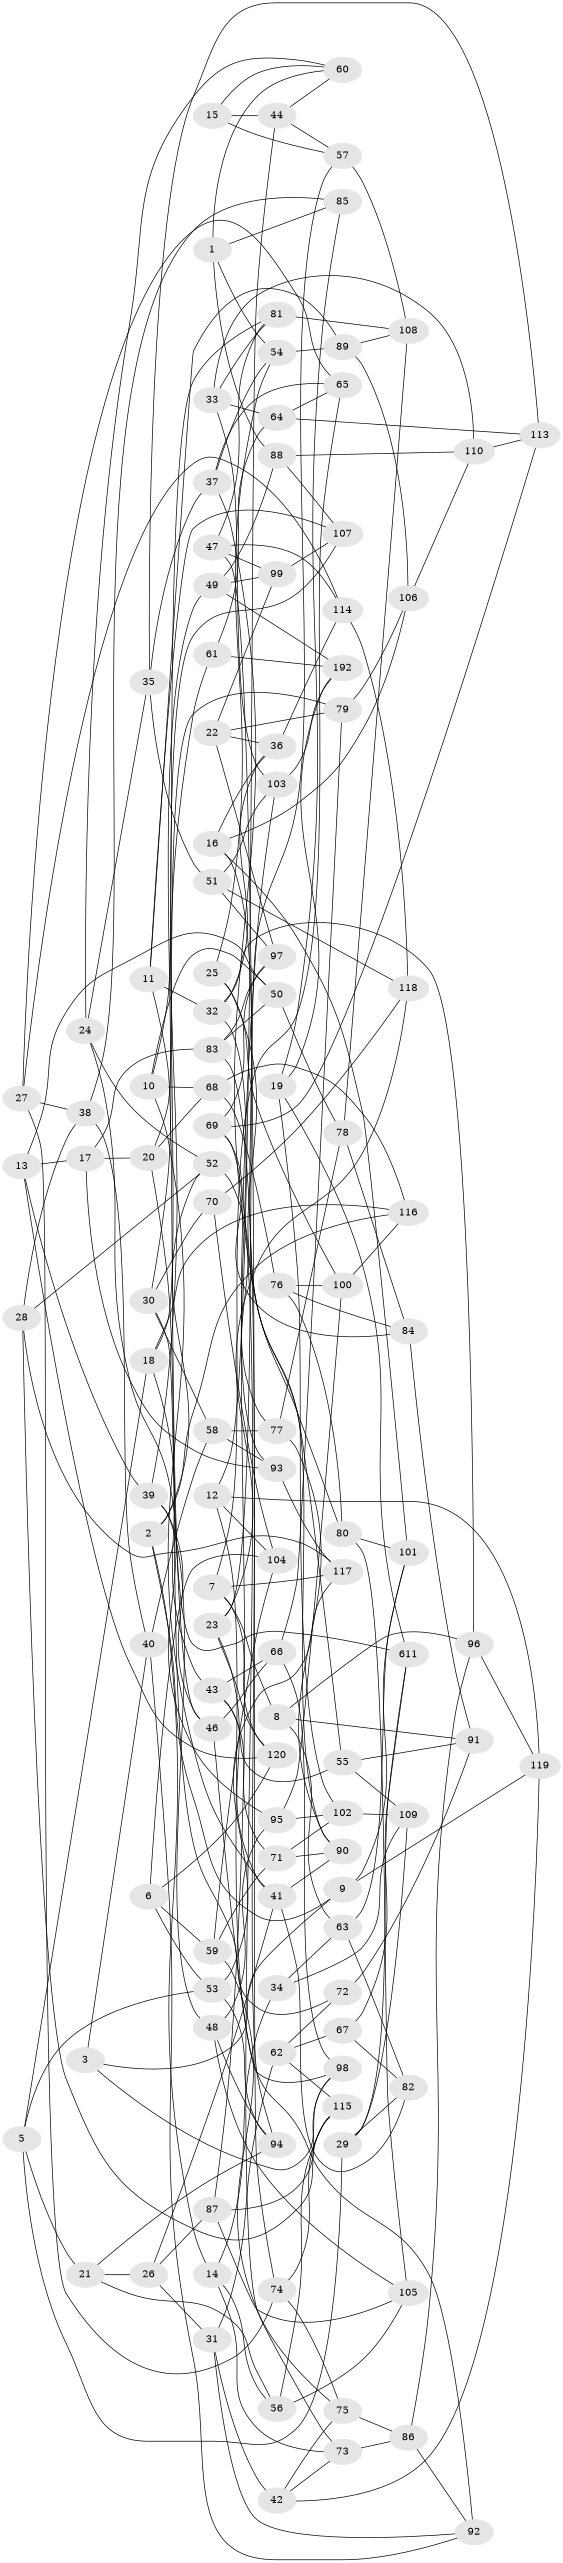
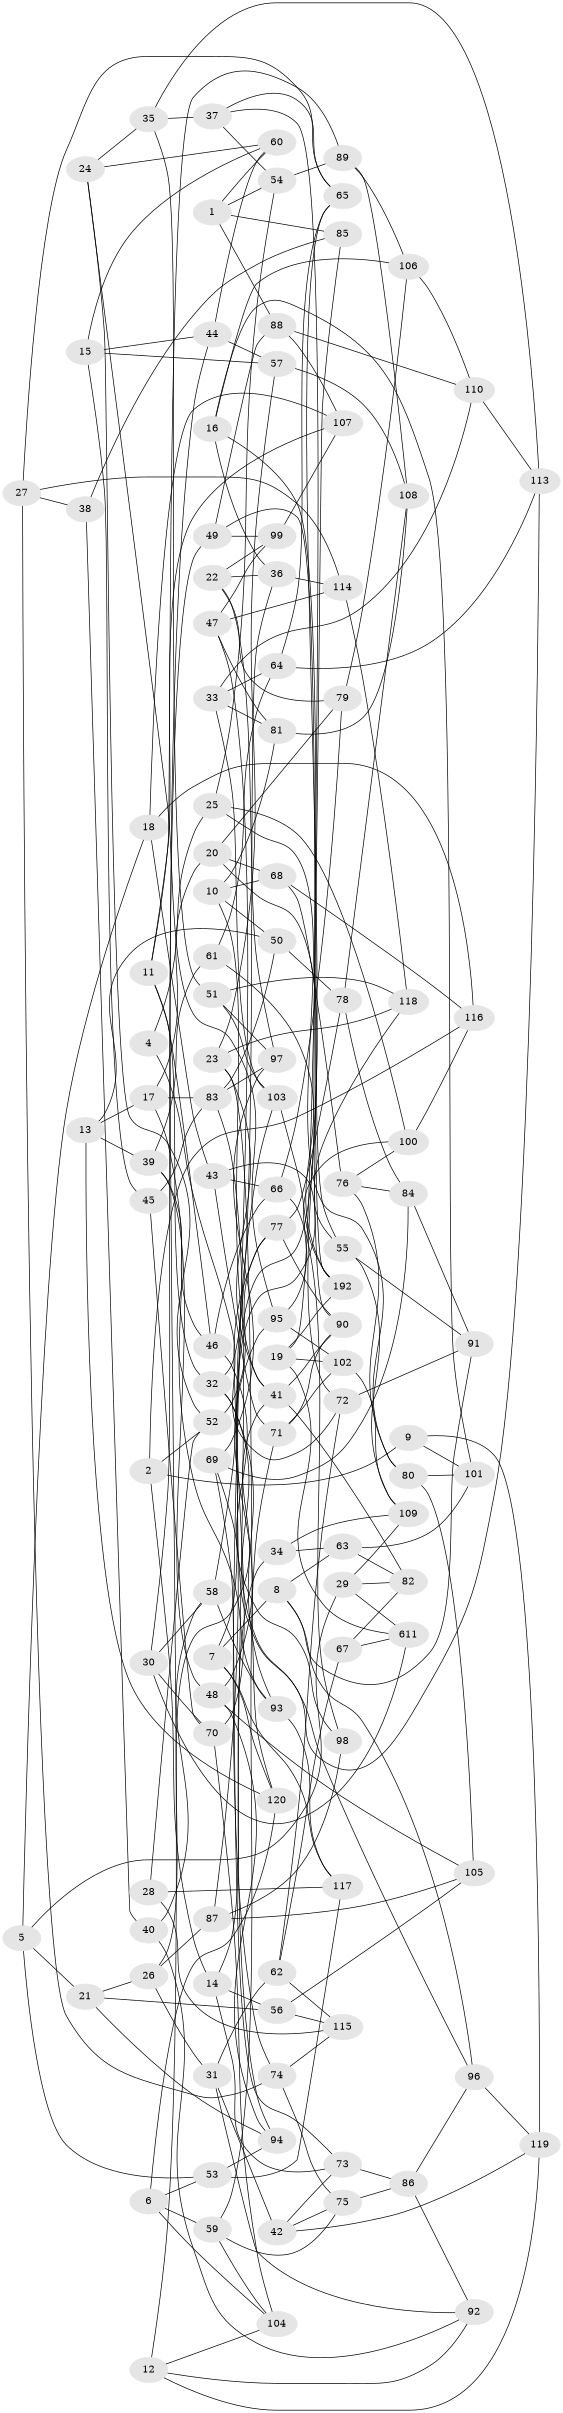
none -> (149, 1044)
(48, 1190) -> none
none -> (149, 1201)
(85, 2060) -> none
